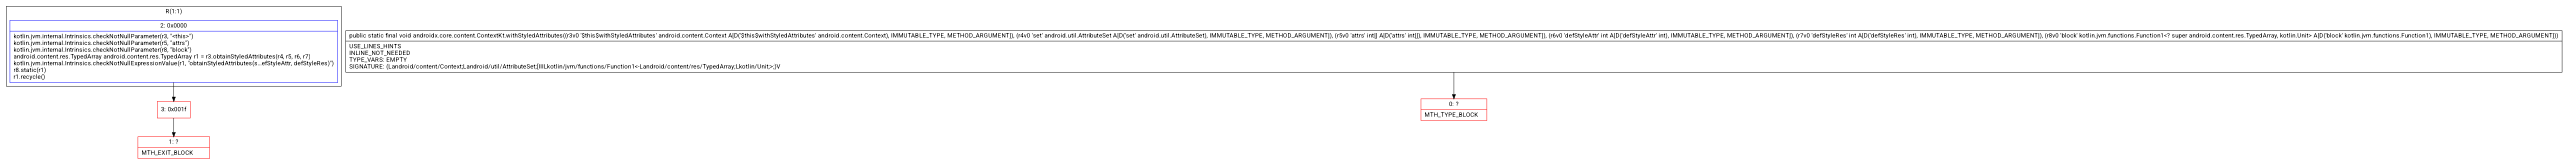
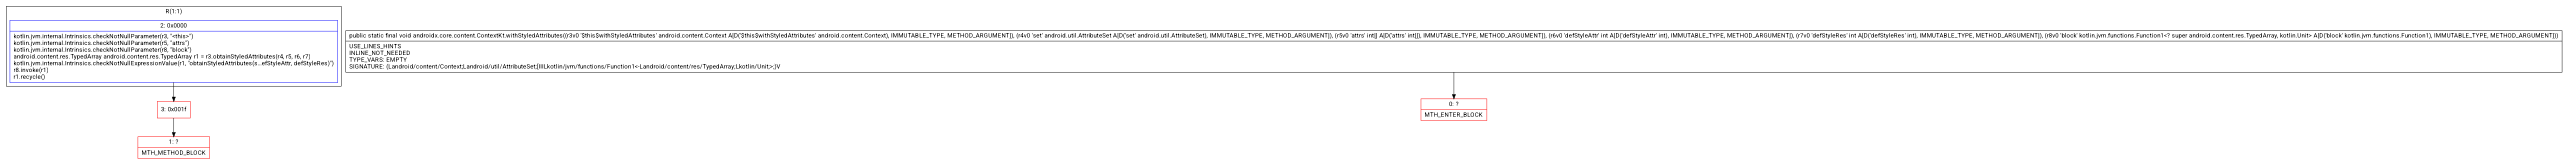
(30, 70) -> (31, 70)
(1452, 115) -> (1454, 115)
(167, 153) -> (174, 153)
